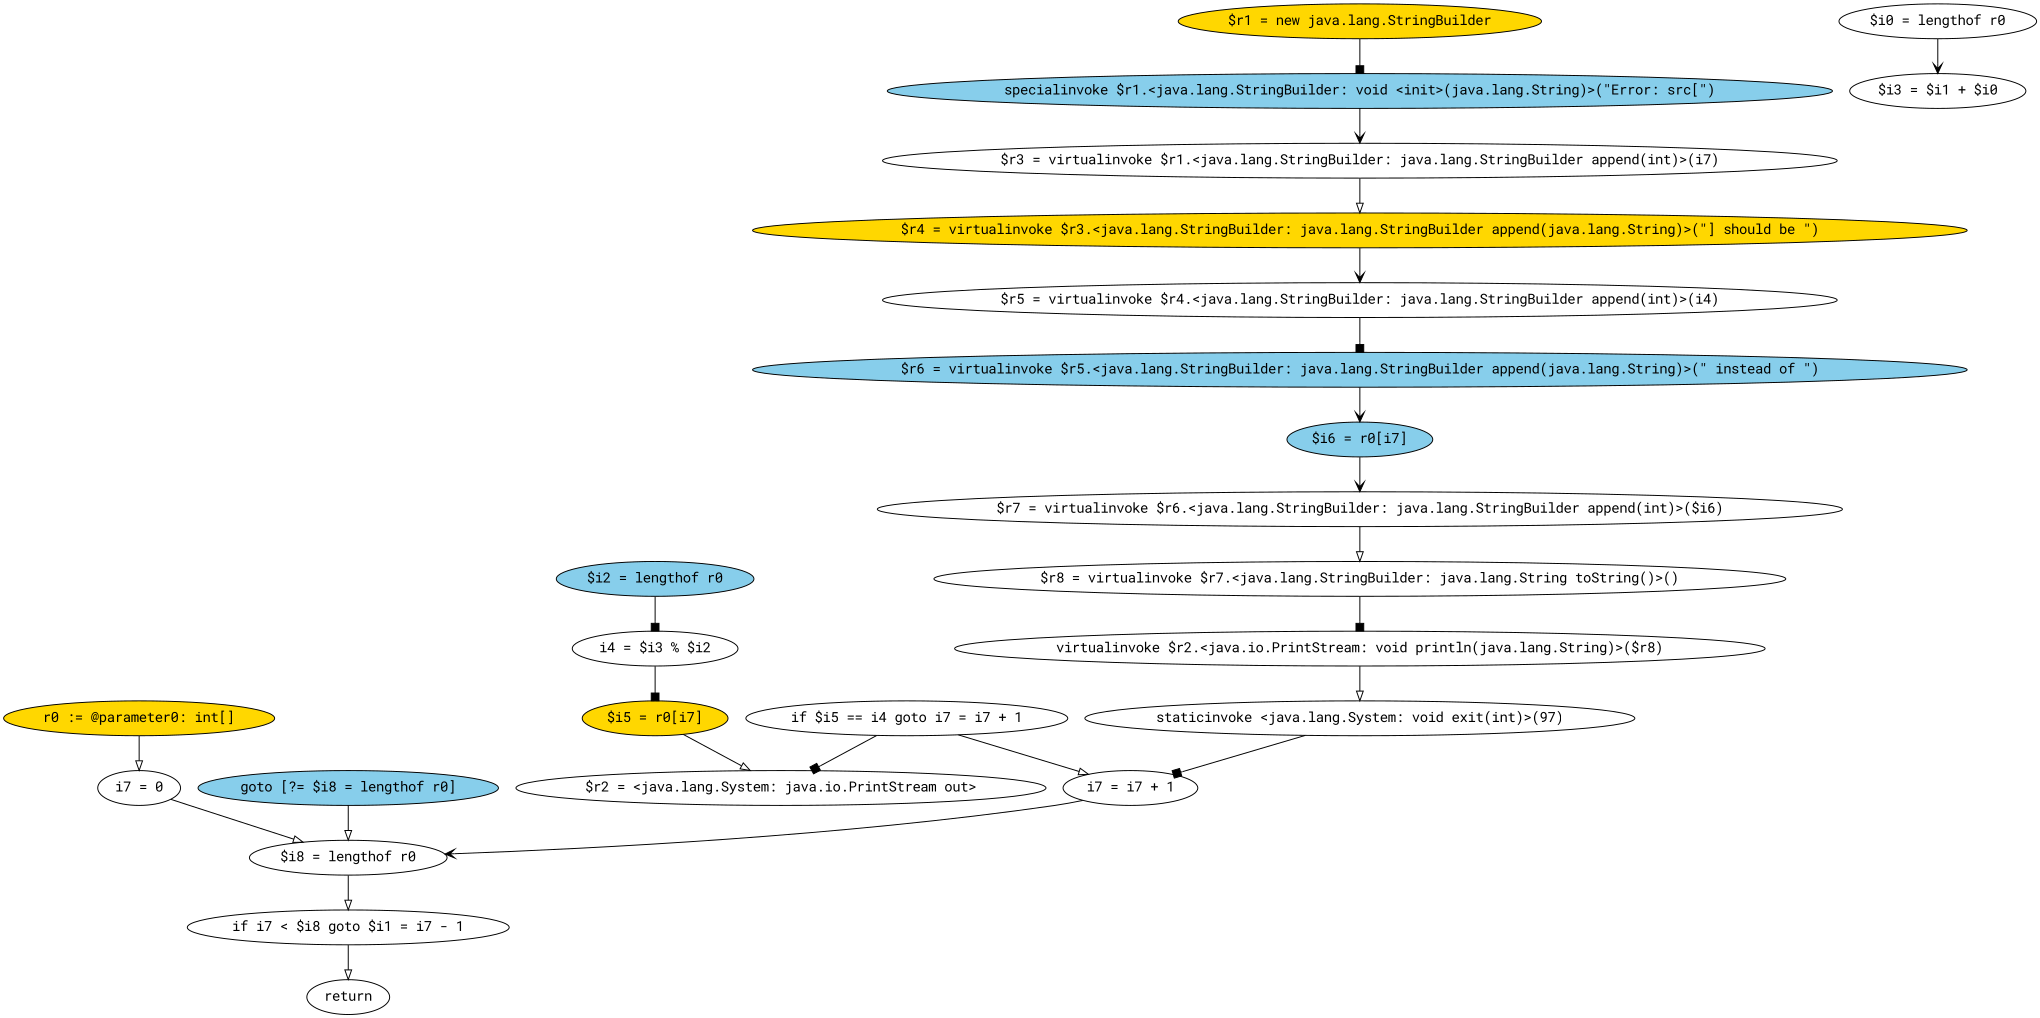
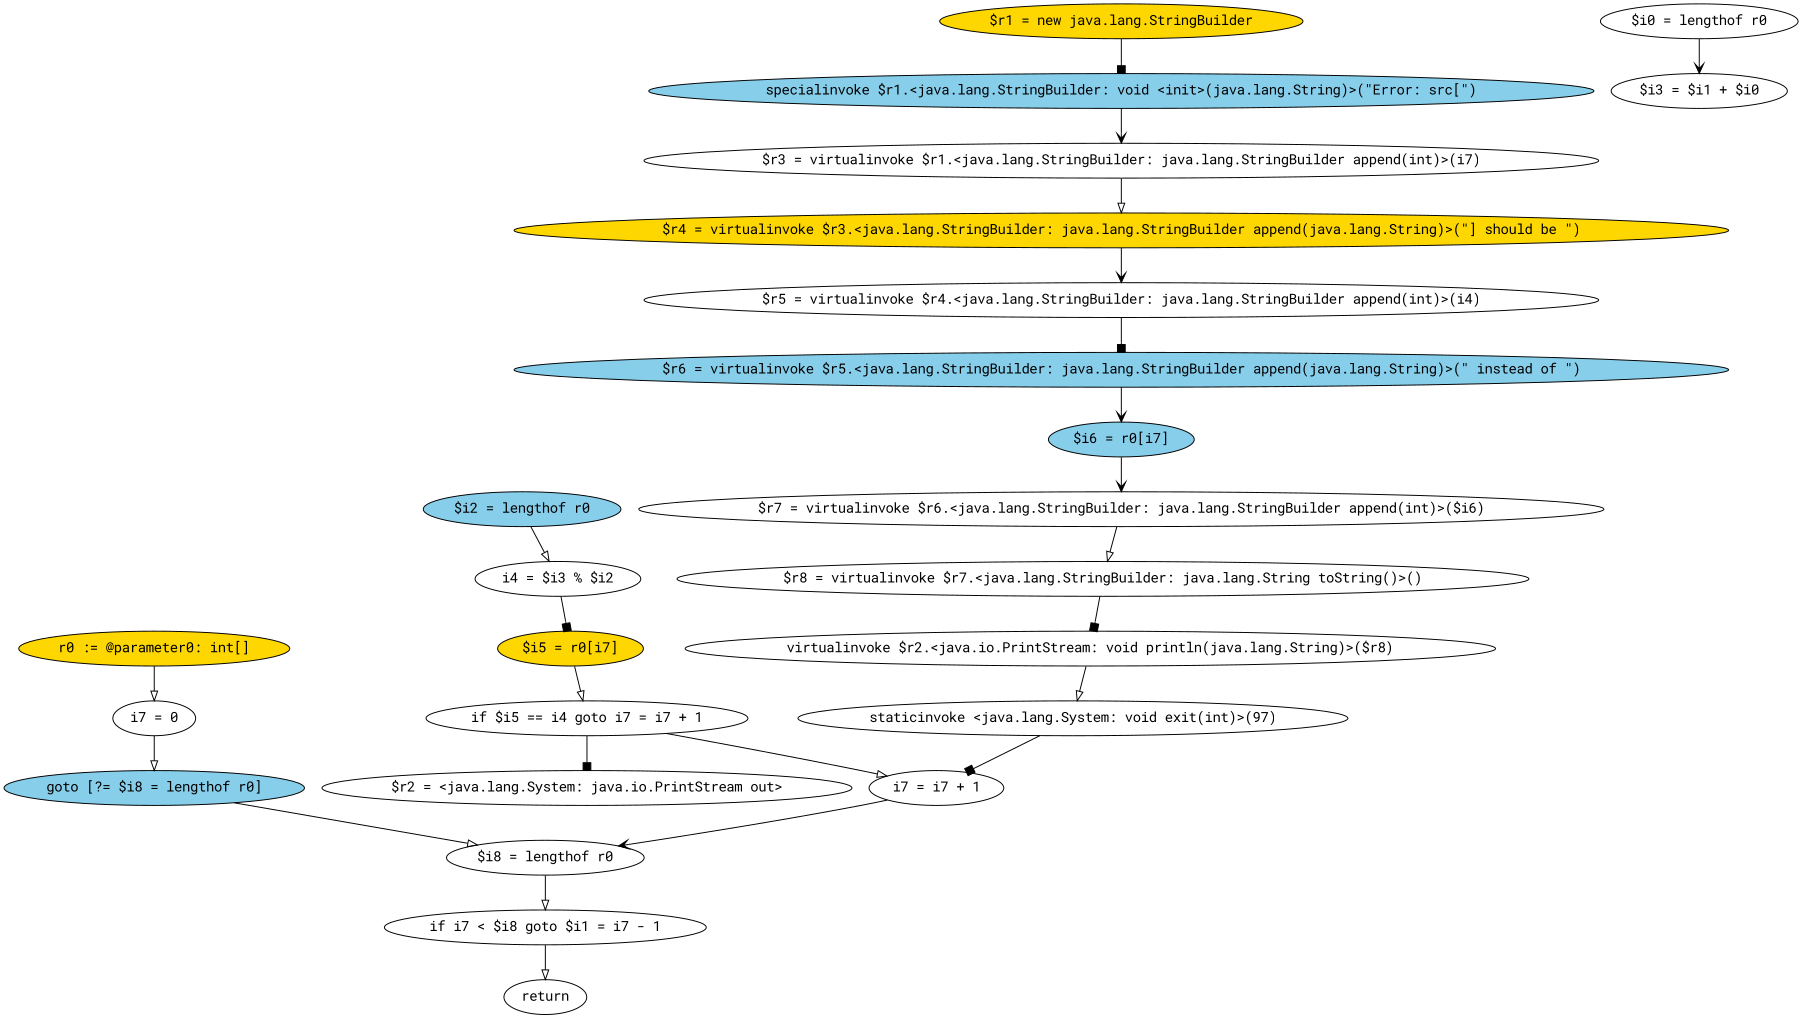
(655, 609) -> (538, 540)
(712, 750) -> (578, 679)
(232, 819) -> (154, 748)
